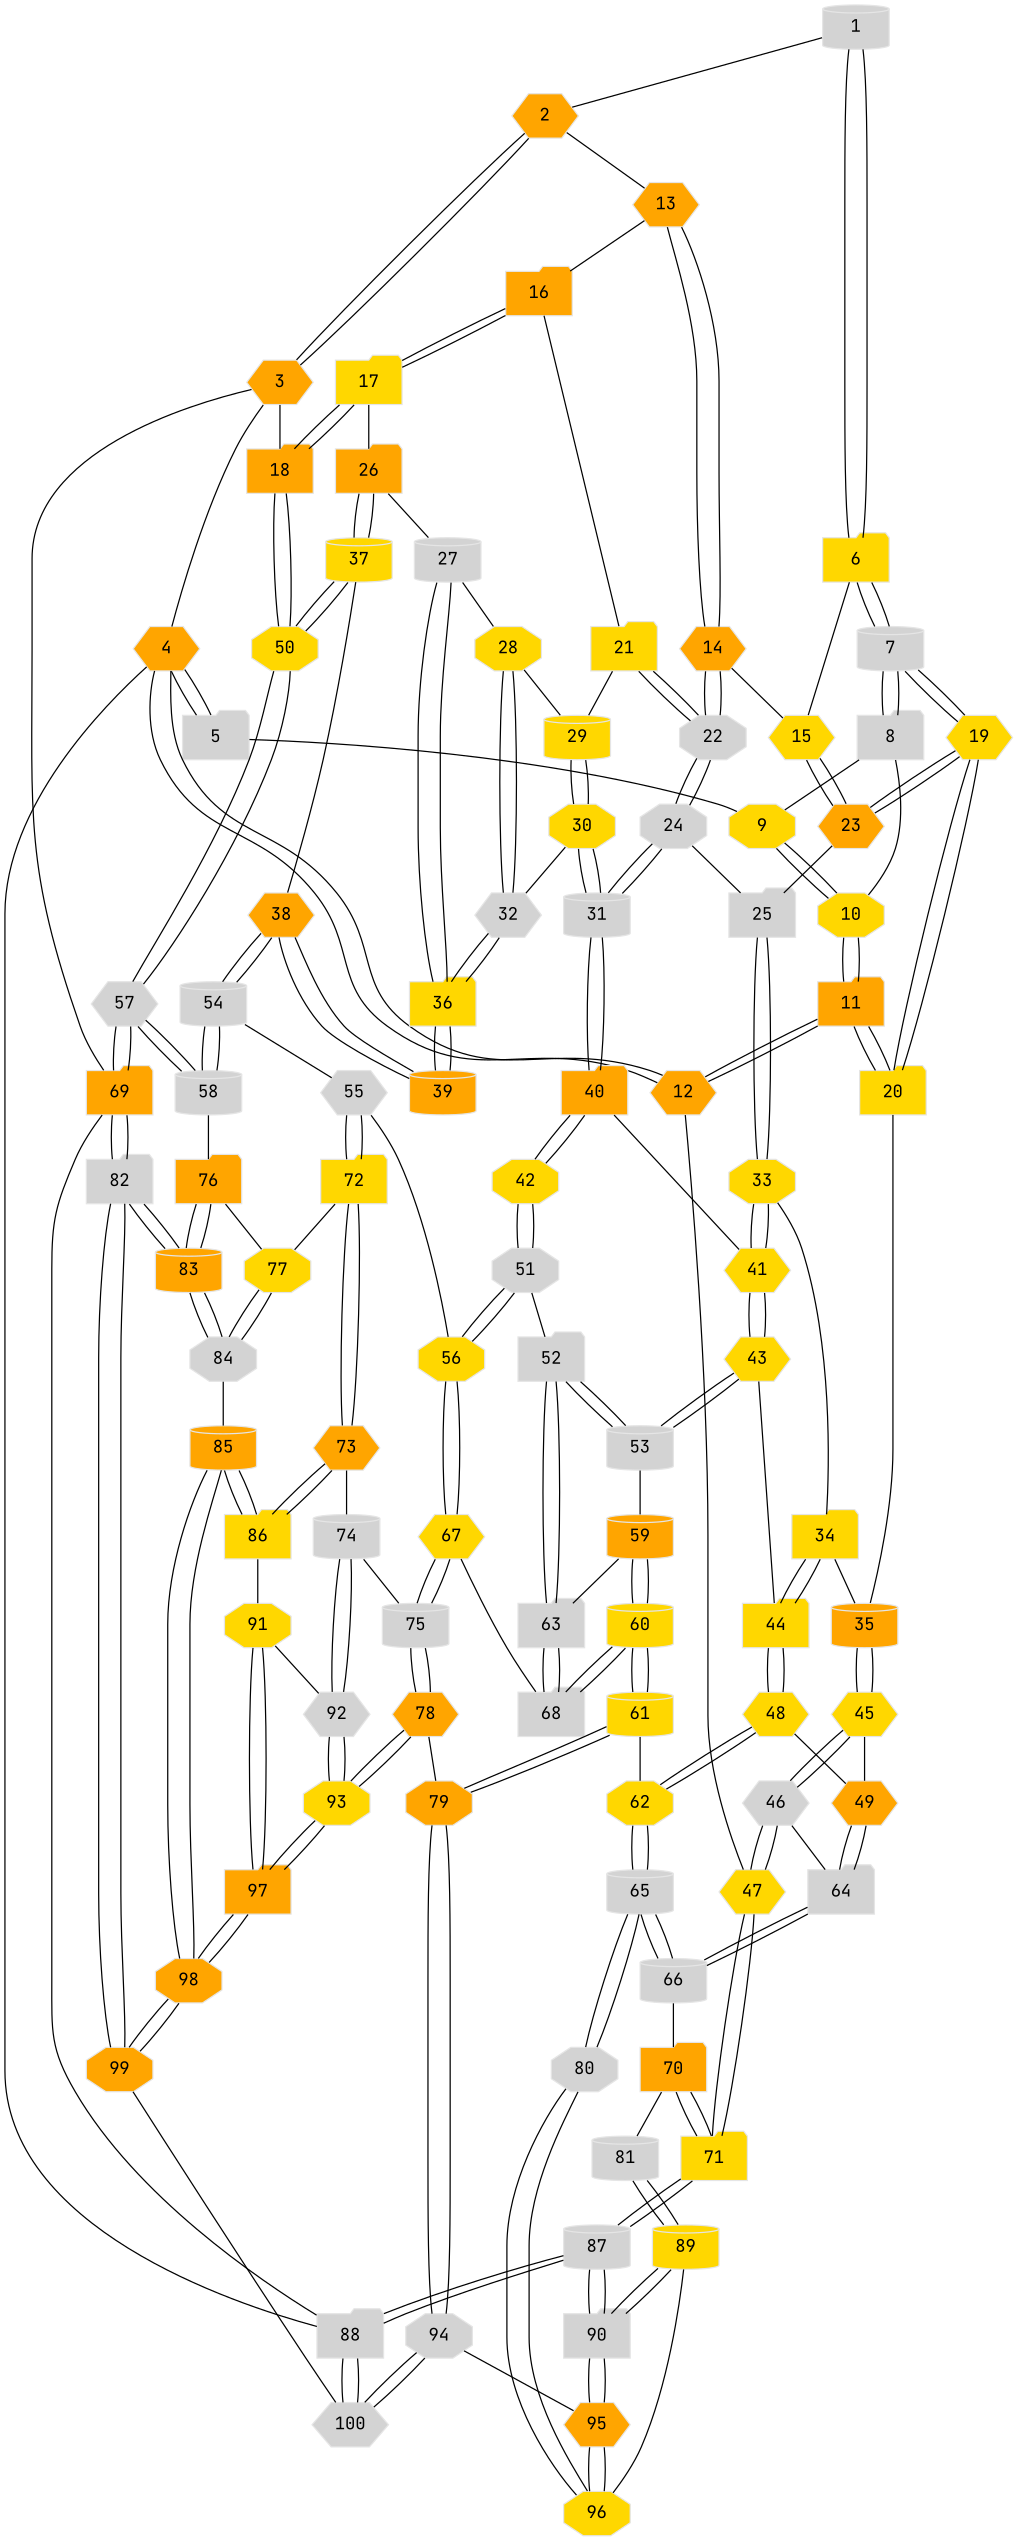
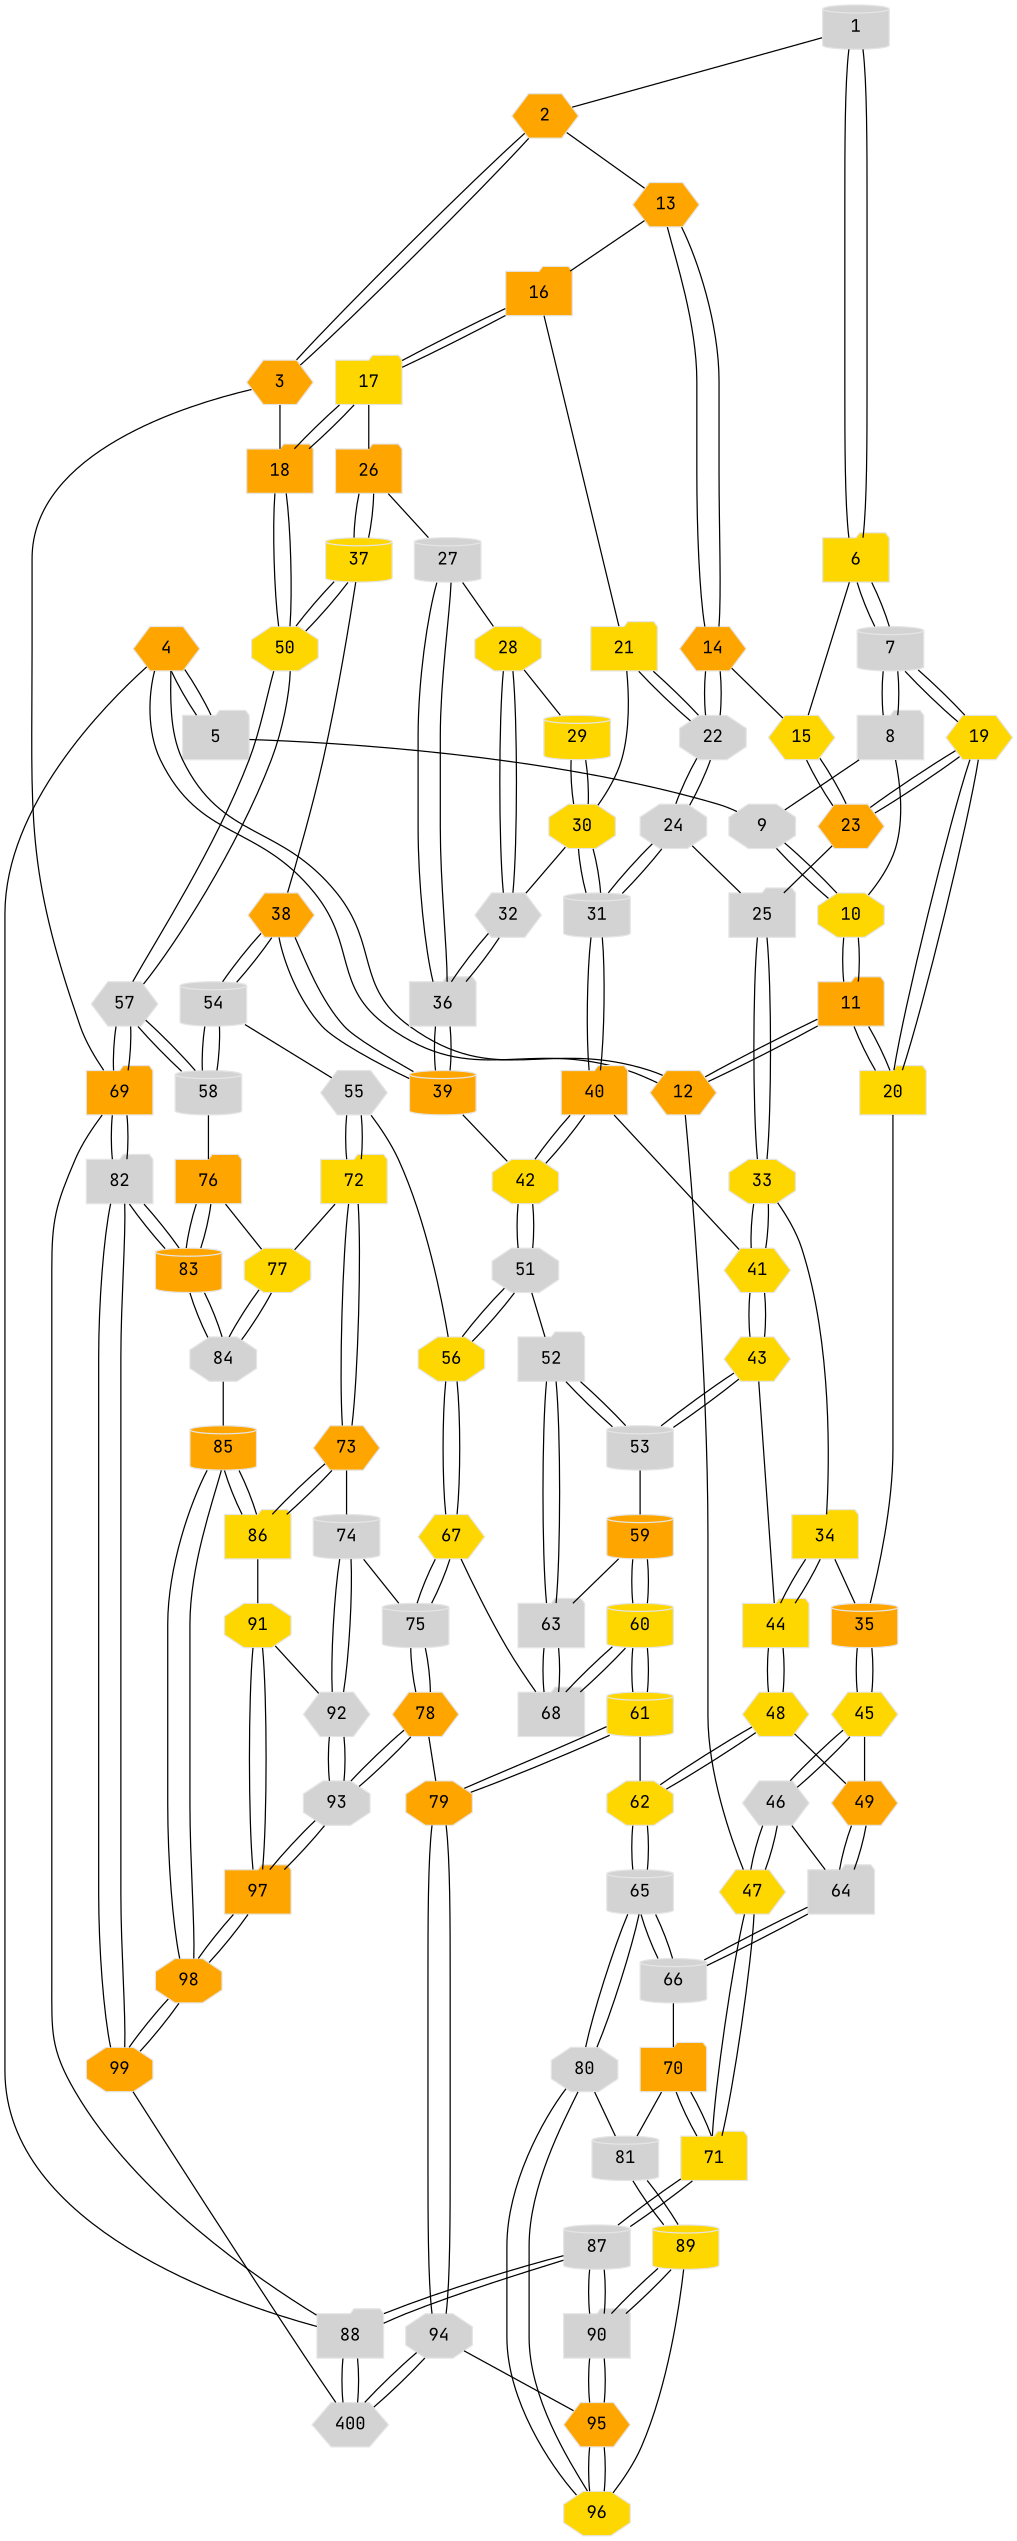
(208, 512) -> none
(601, 693) -> (626, 741)
(762, 826) -> (762, 826)
(443, 1004) -> (443, 1004)
none -> (485, 1138)
(337, 1803) -> (337, 1803)
none -> (605, 2114)
(350, 2425) -> (350, 2425)
